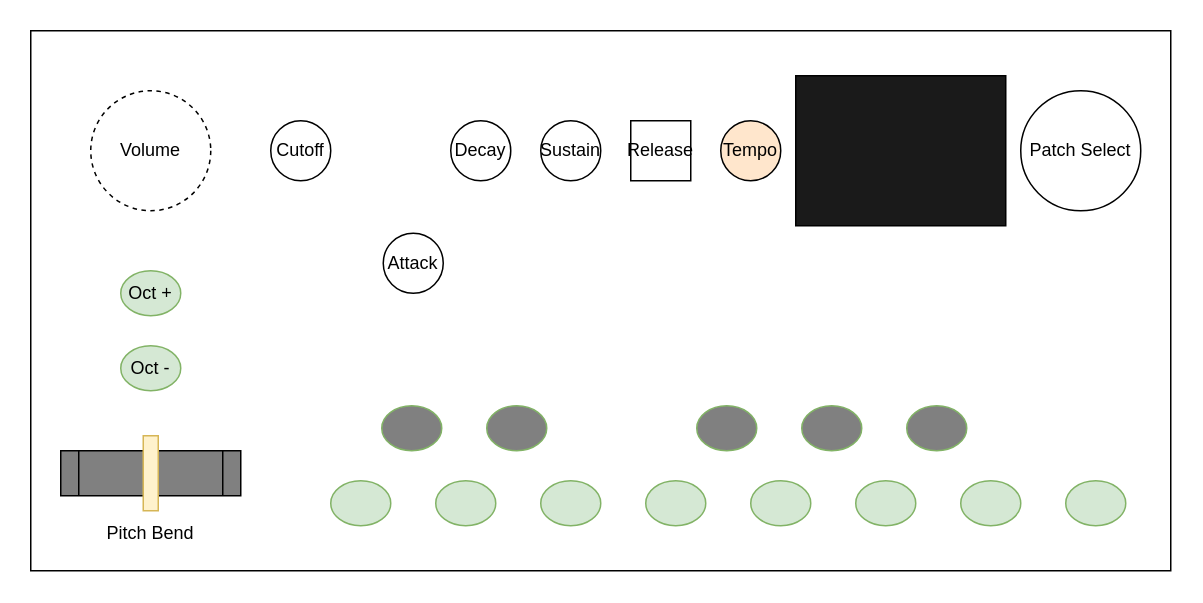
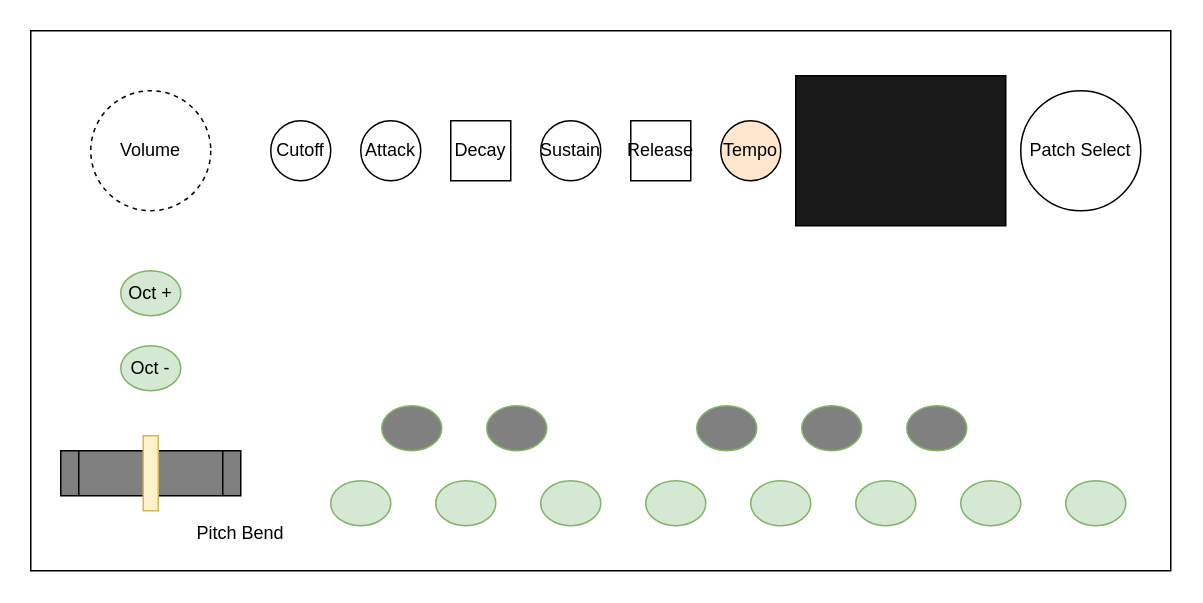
(481, 151) -> (481, 151)
(413, 263) -> (391, 151)
(151, 533) -> (241, 533)
